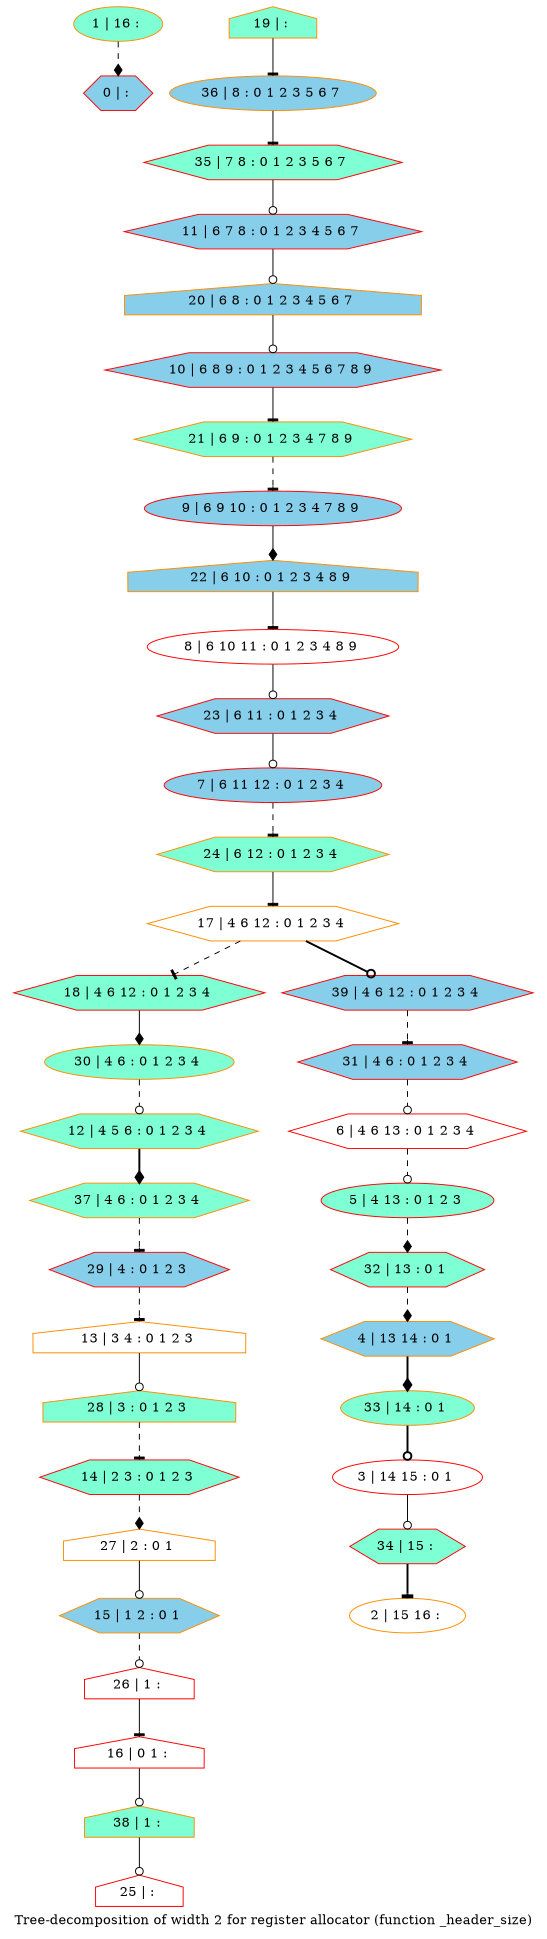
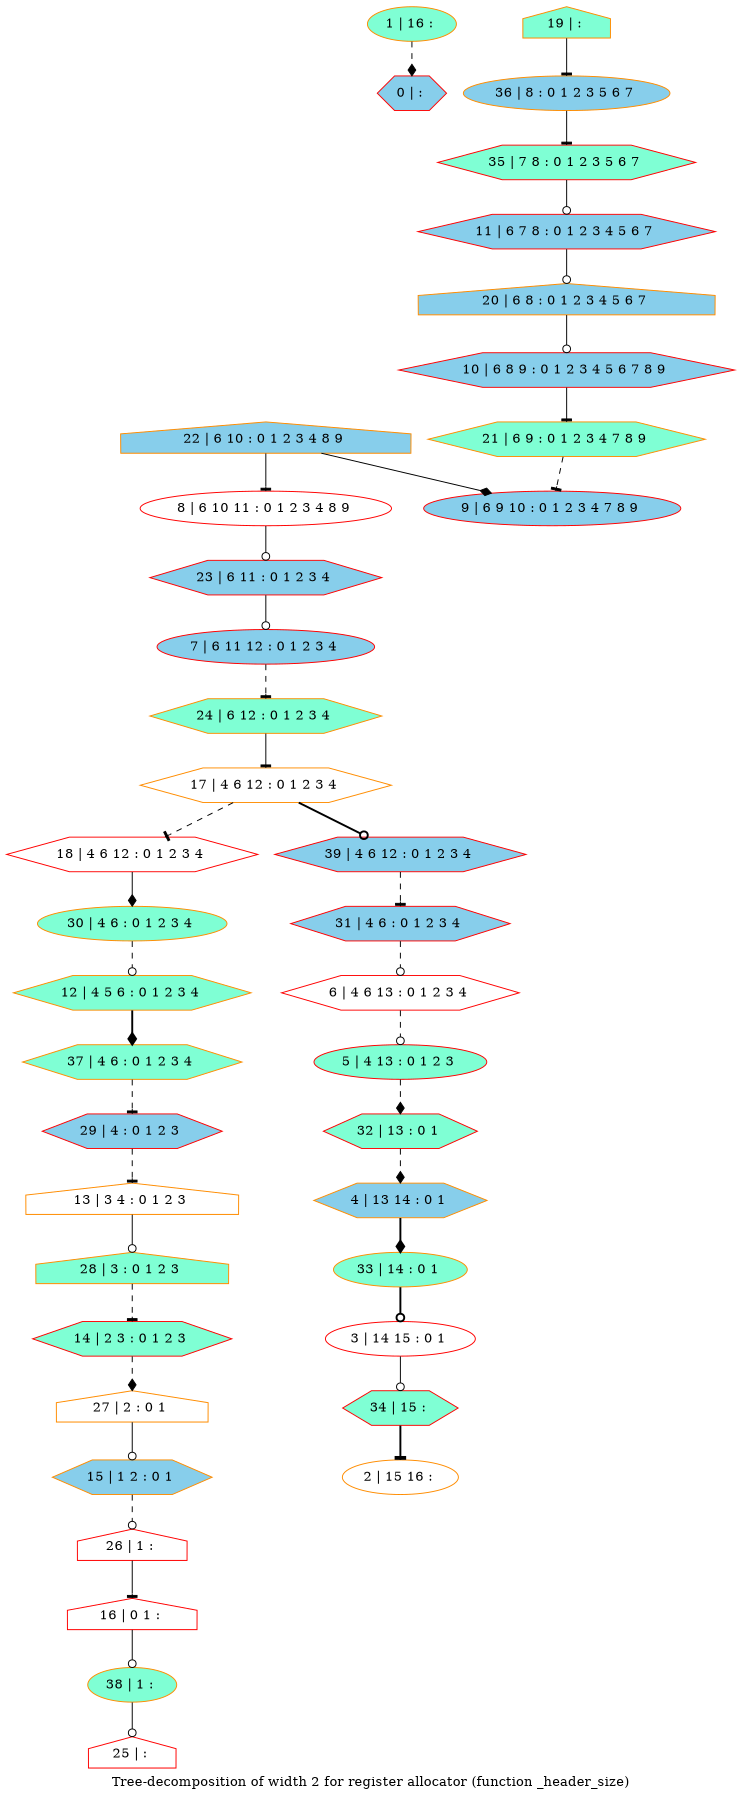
(273, 537) -> (401, 472)
(139, 993) -> (132, 854)
(139, 1823) -> (132, 1685)
